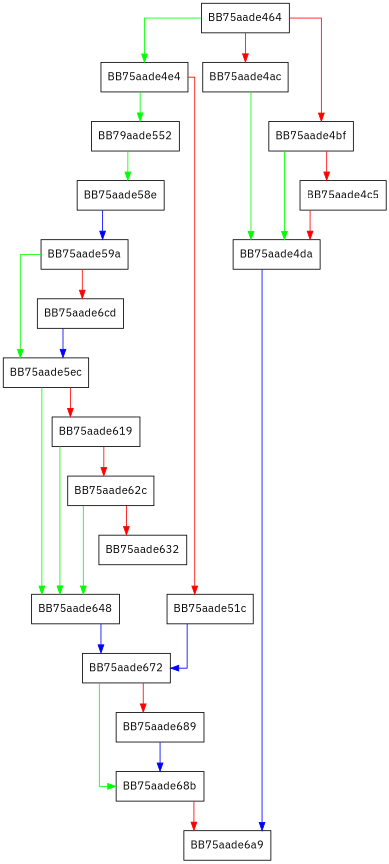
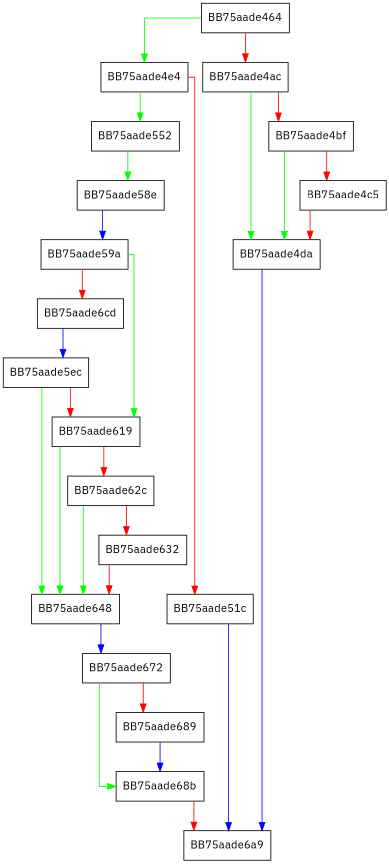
(321, 50) -> (278, 103)
(135, 136) -> (135, 136)
(20, 292) -> (134, 329)
none -> (109, 575)
(187, 650) -> (229, 723)
